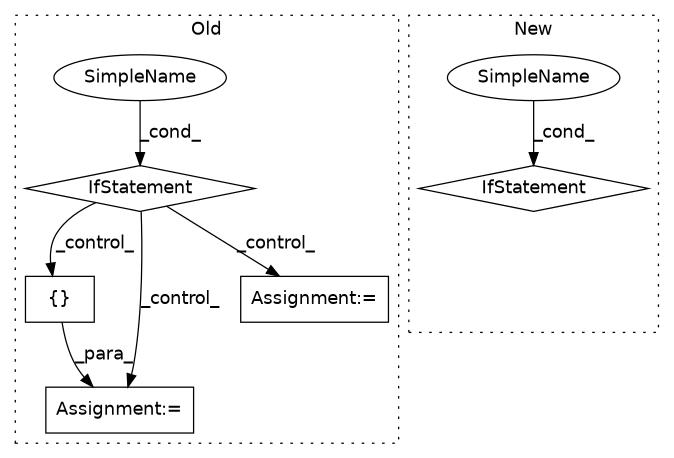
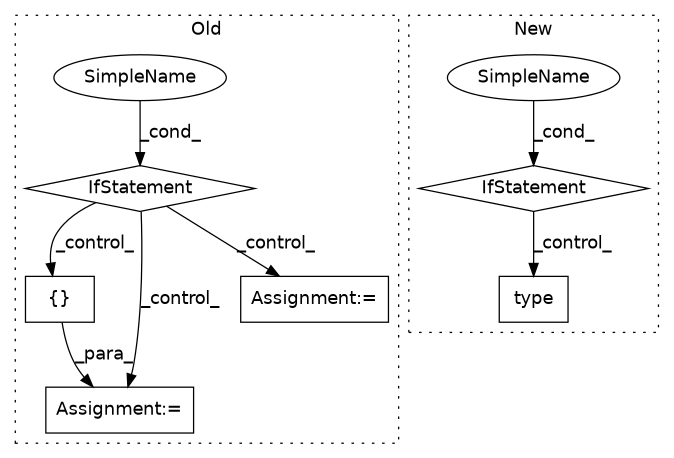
none -> (534, 299)
